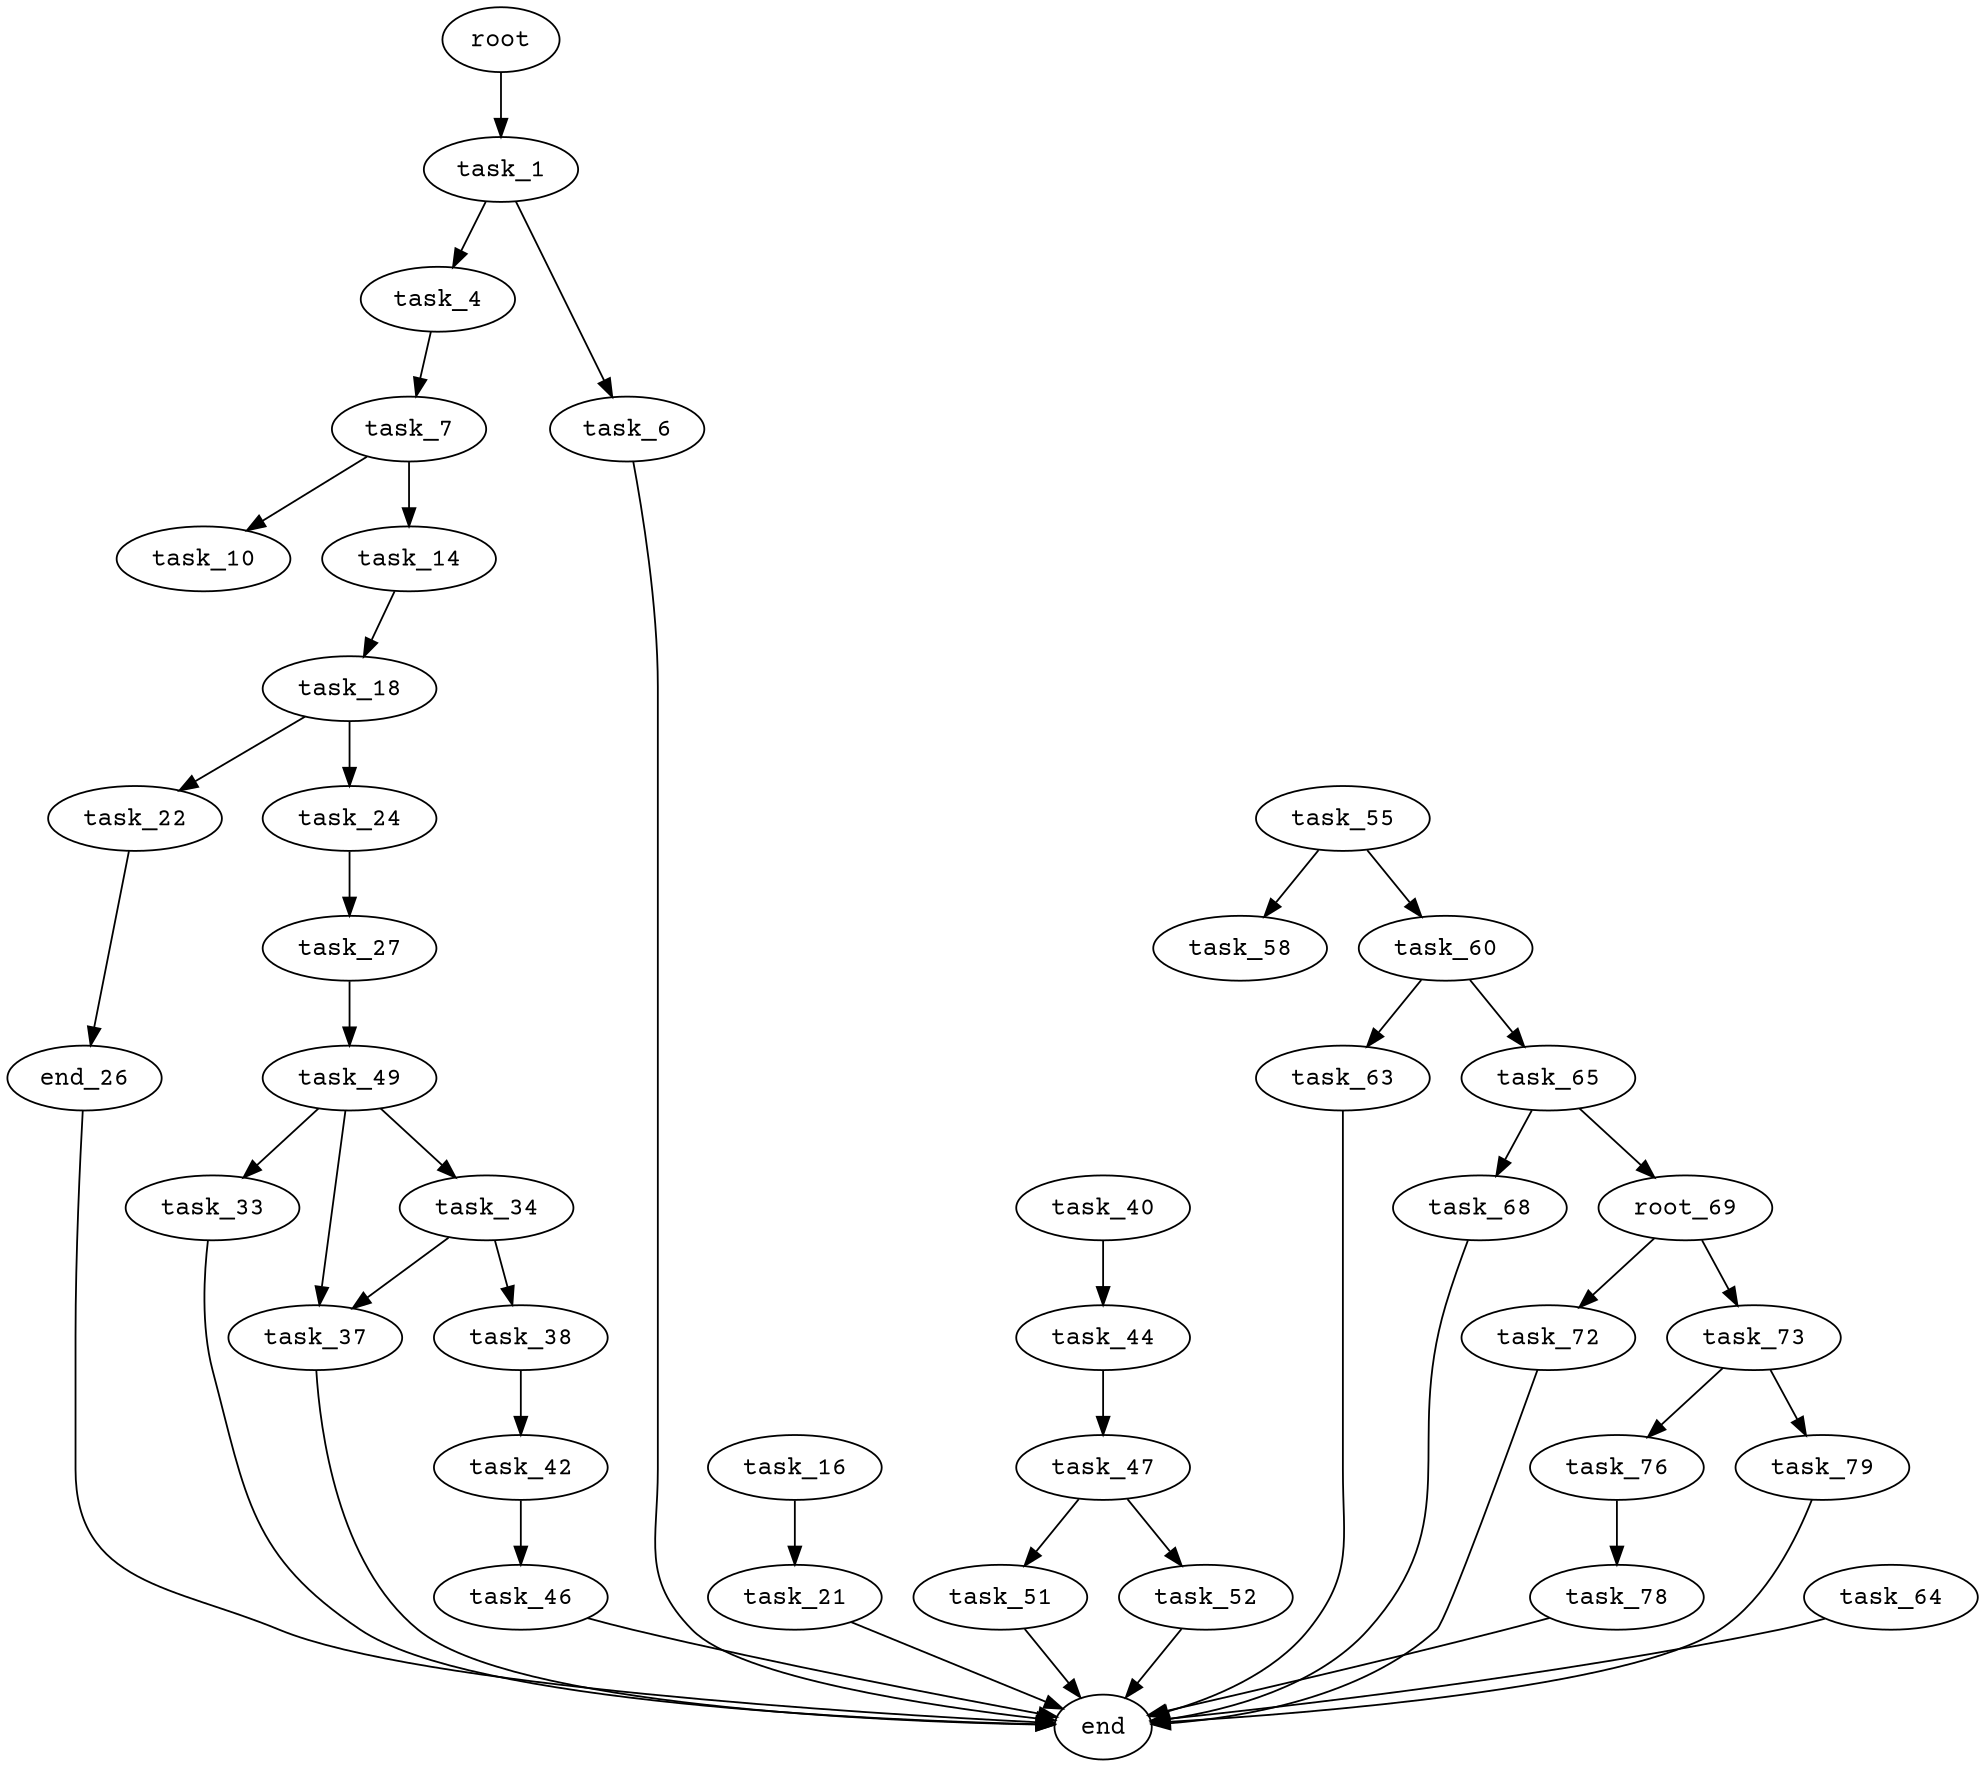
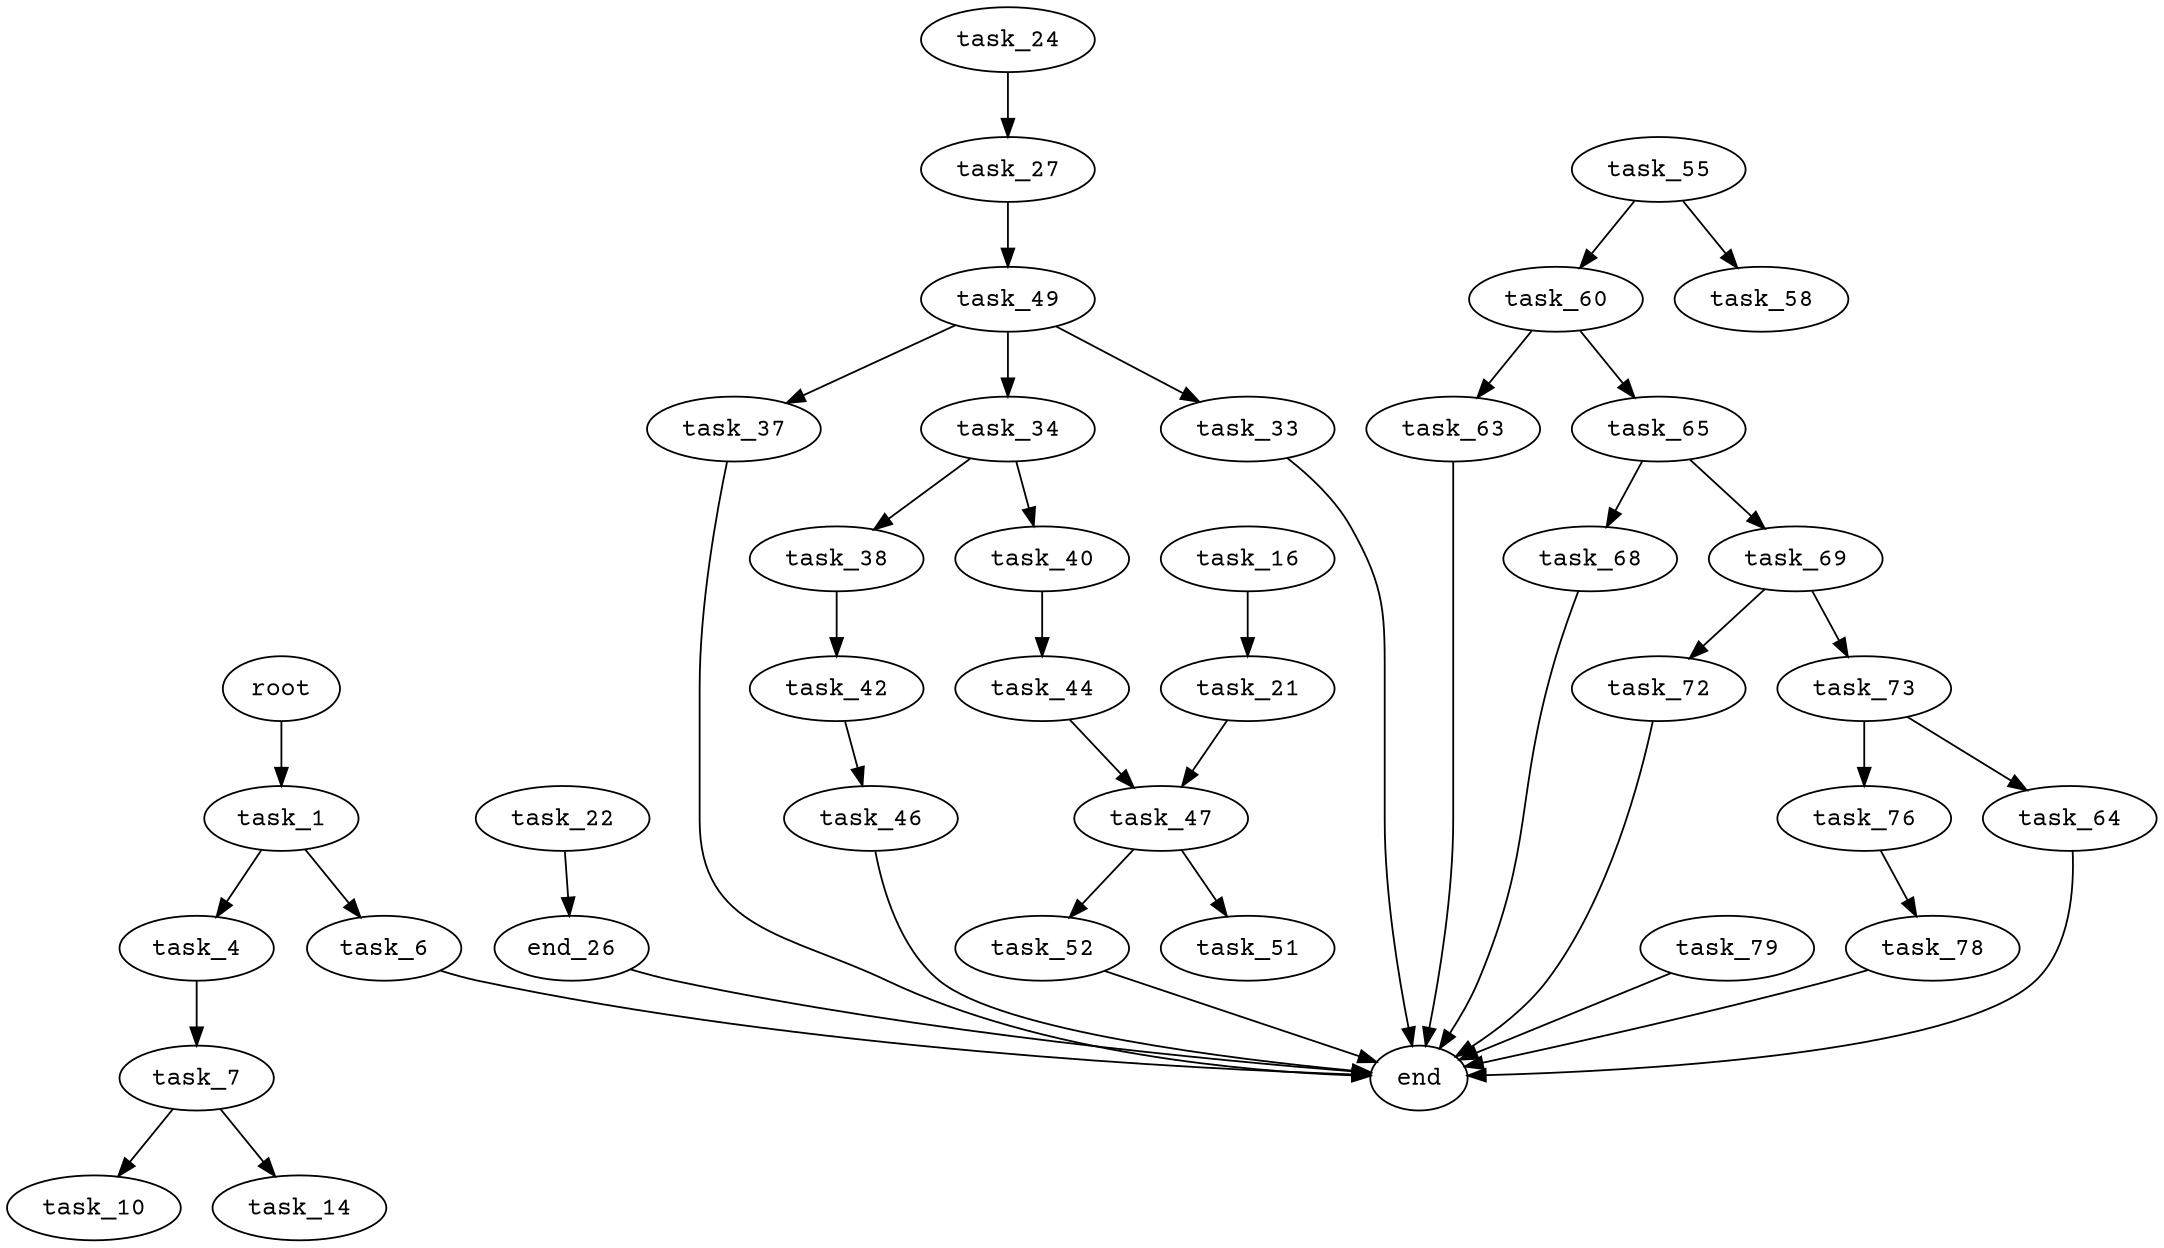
(350, 689) -> none
(1685, 1208) -> (1796, 559)
(408, 1268) -> (1023, 485)
(1784, 1395) -> (1959, 749)
(1047, 1656) -> none
(949, 1662) -> (1210, 746)
